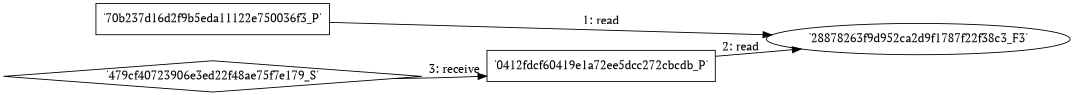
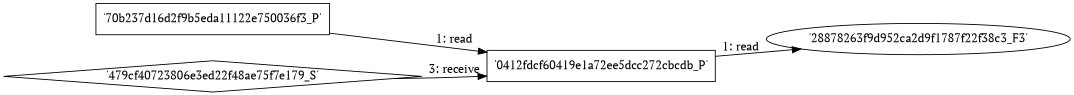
(546, 29) -> (404, 42)
(741, 47) -> (741, 47)
(213, 76) -> (213, 76)
